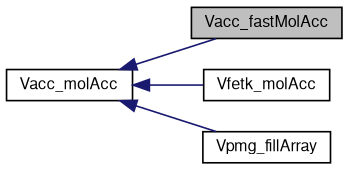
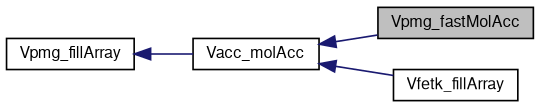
(267, 23) -> (456, 23)
(267, 85) -> (456, 85)
(176, 119) -> (172, 54)
